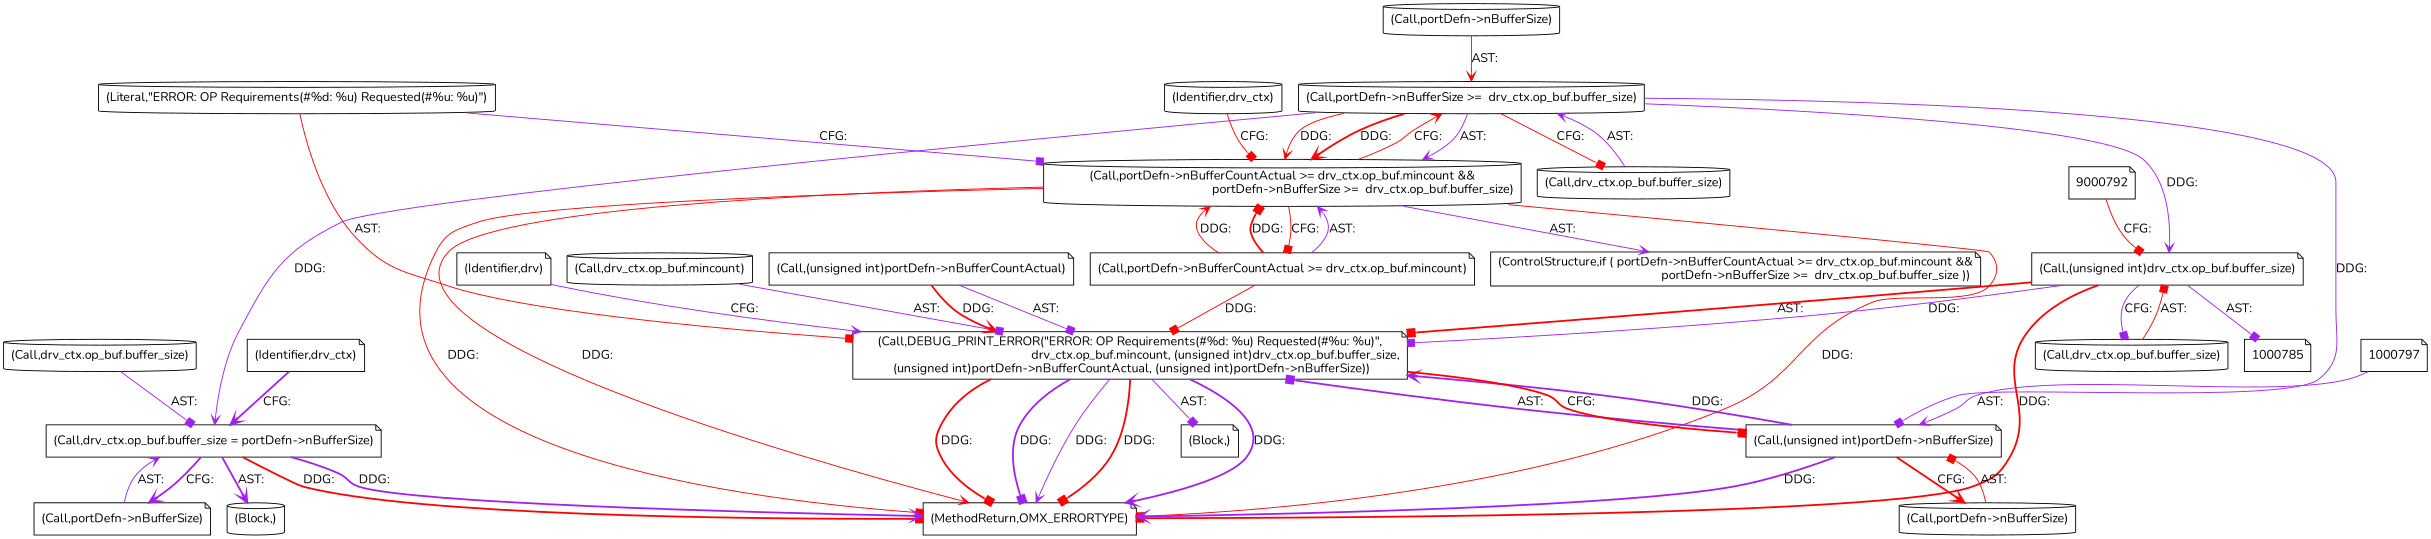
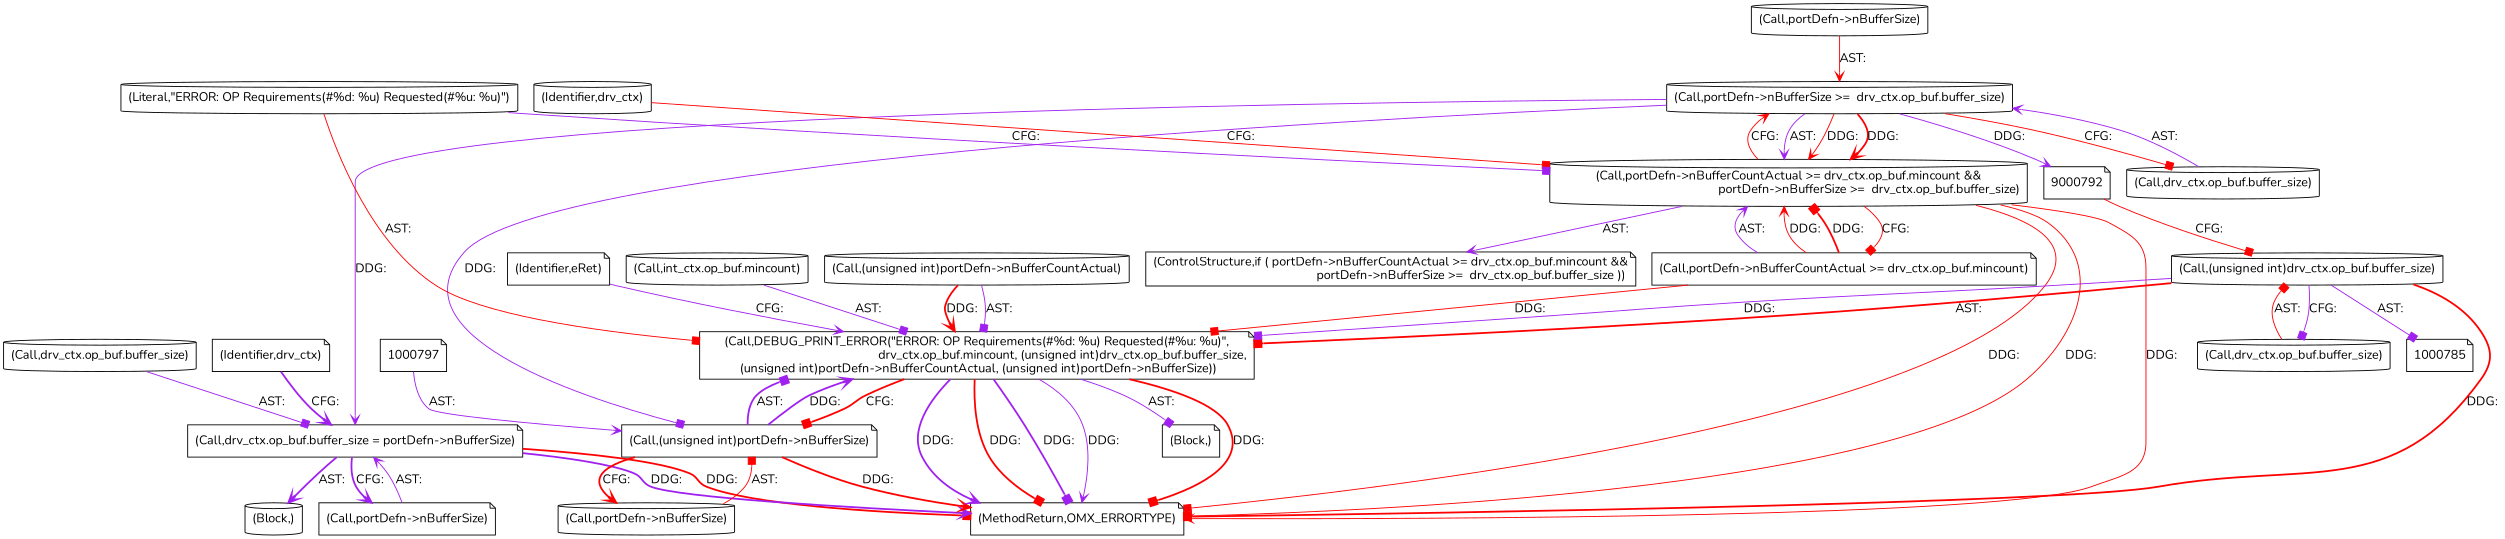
(1941, 122) -> (1972, 136)
(504, 269) -> (559, 269)
(660, 269) -> (717, 269)
(921, 269) -> (977, 269)
(2167, 269) -> (2307, 269)
(1493, 506) -> (870, 489)
